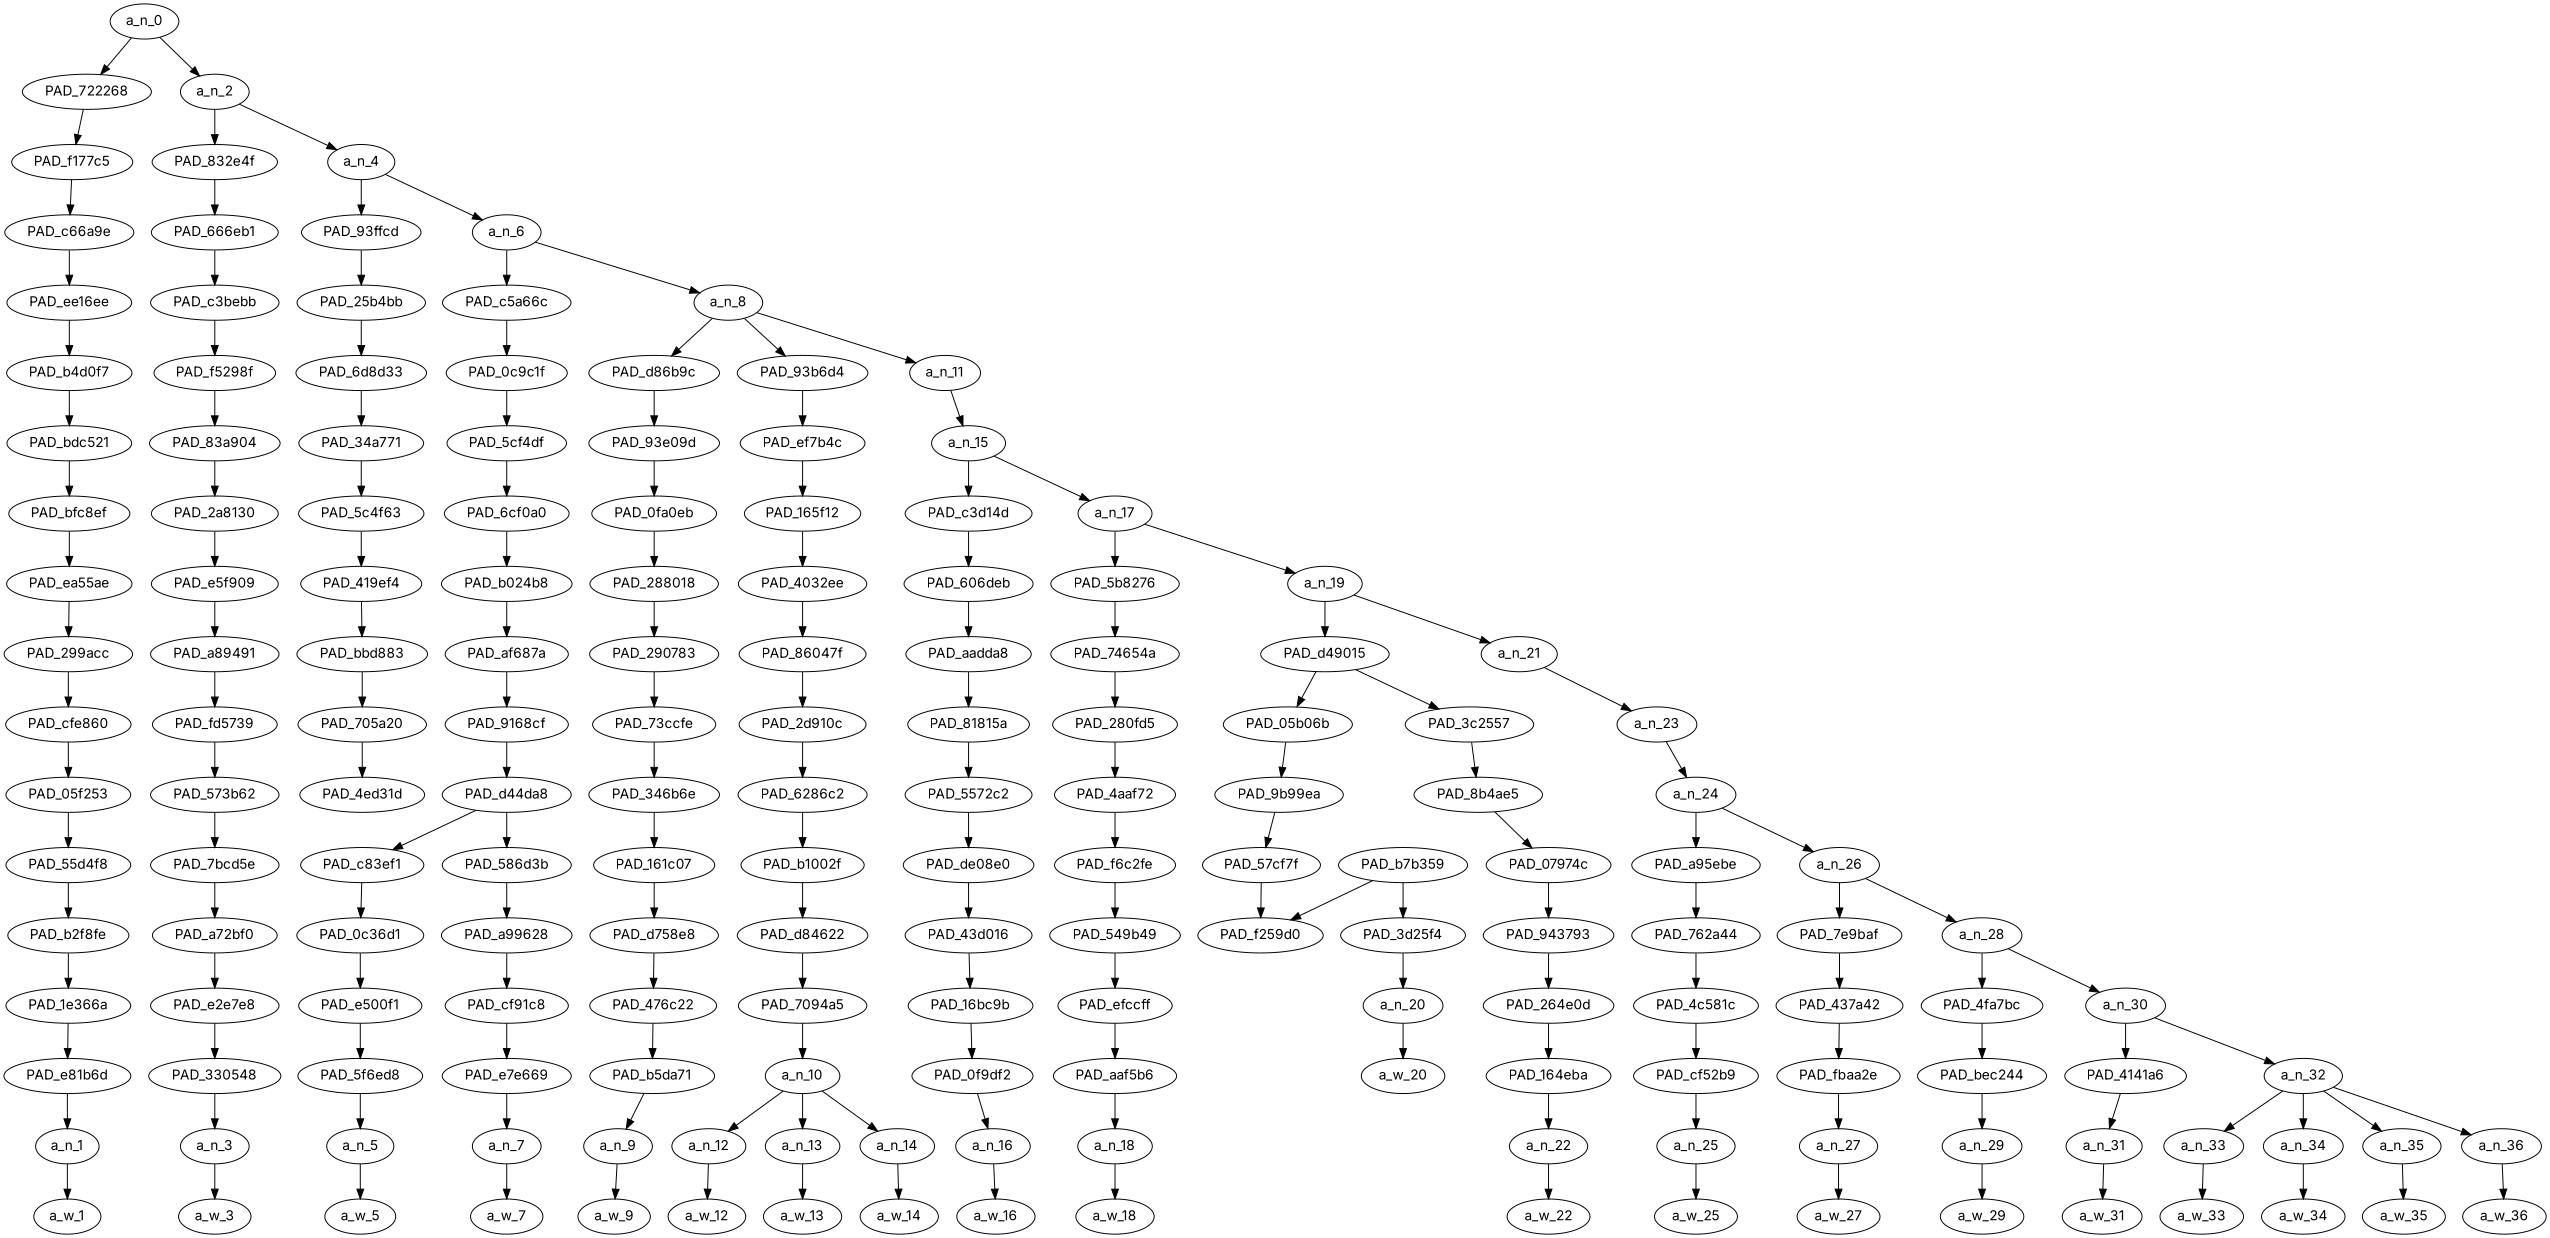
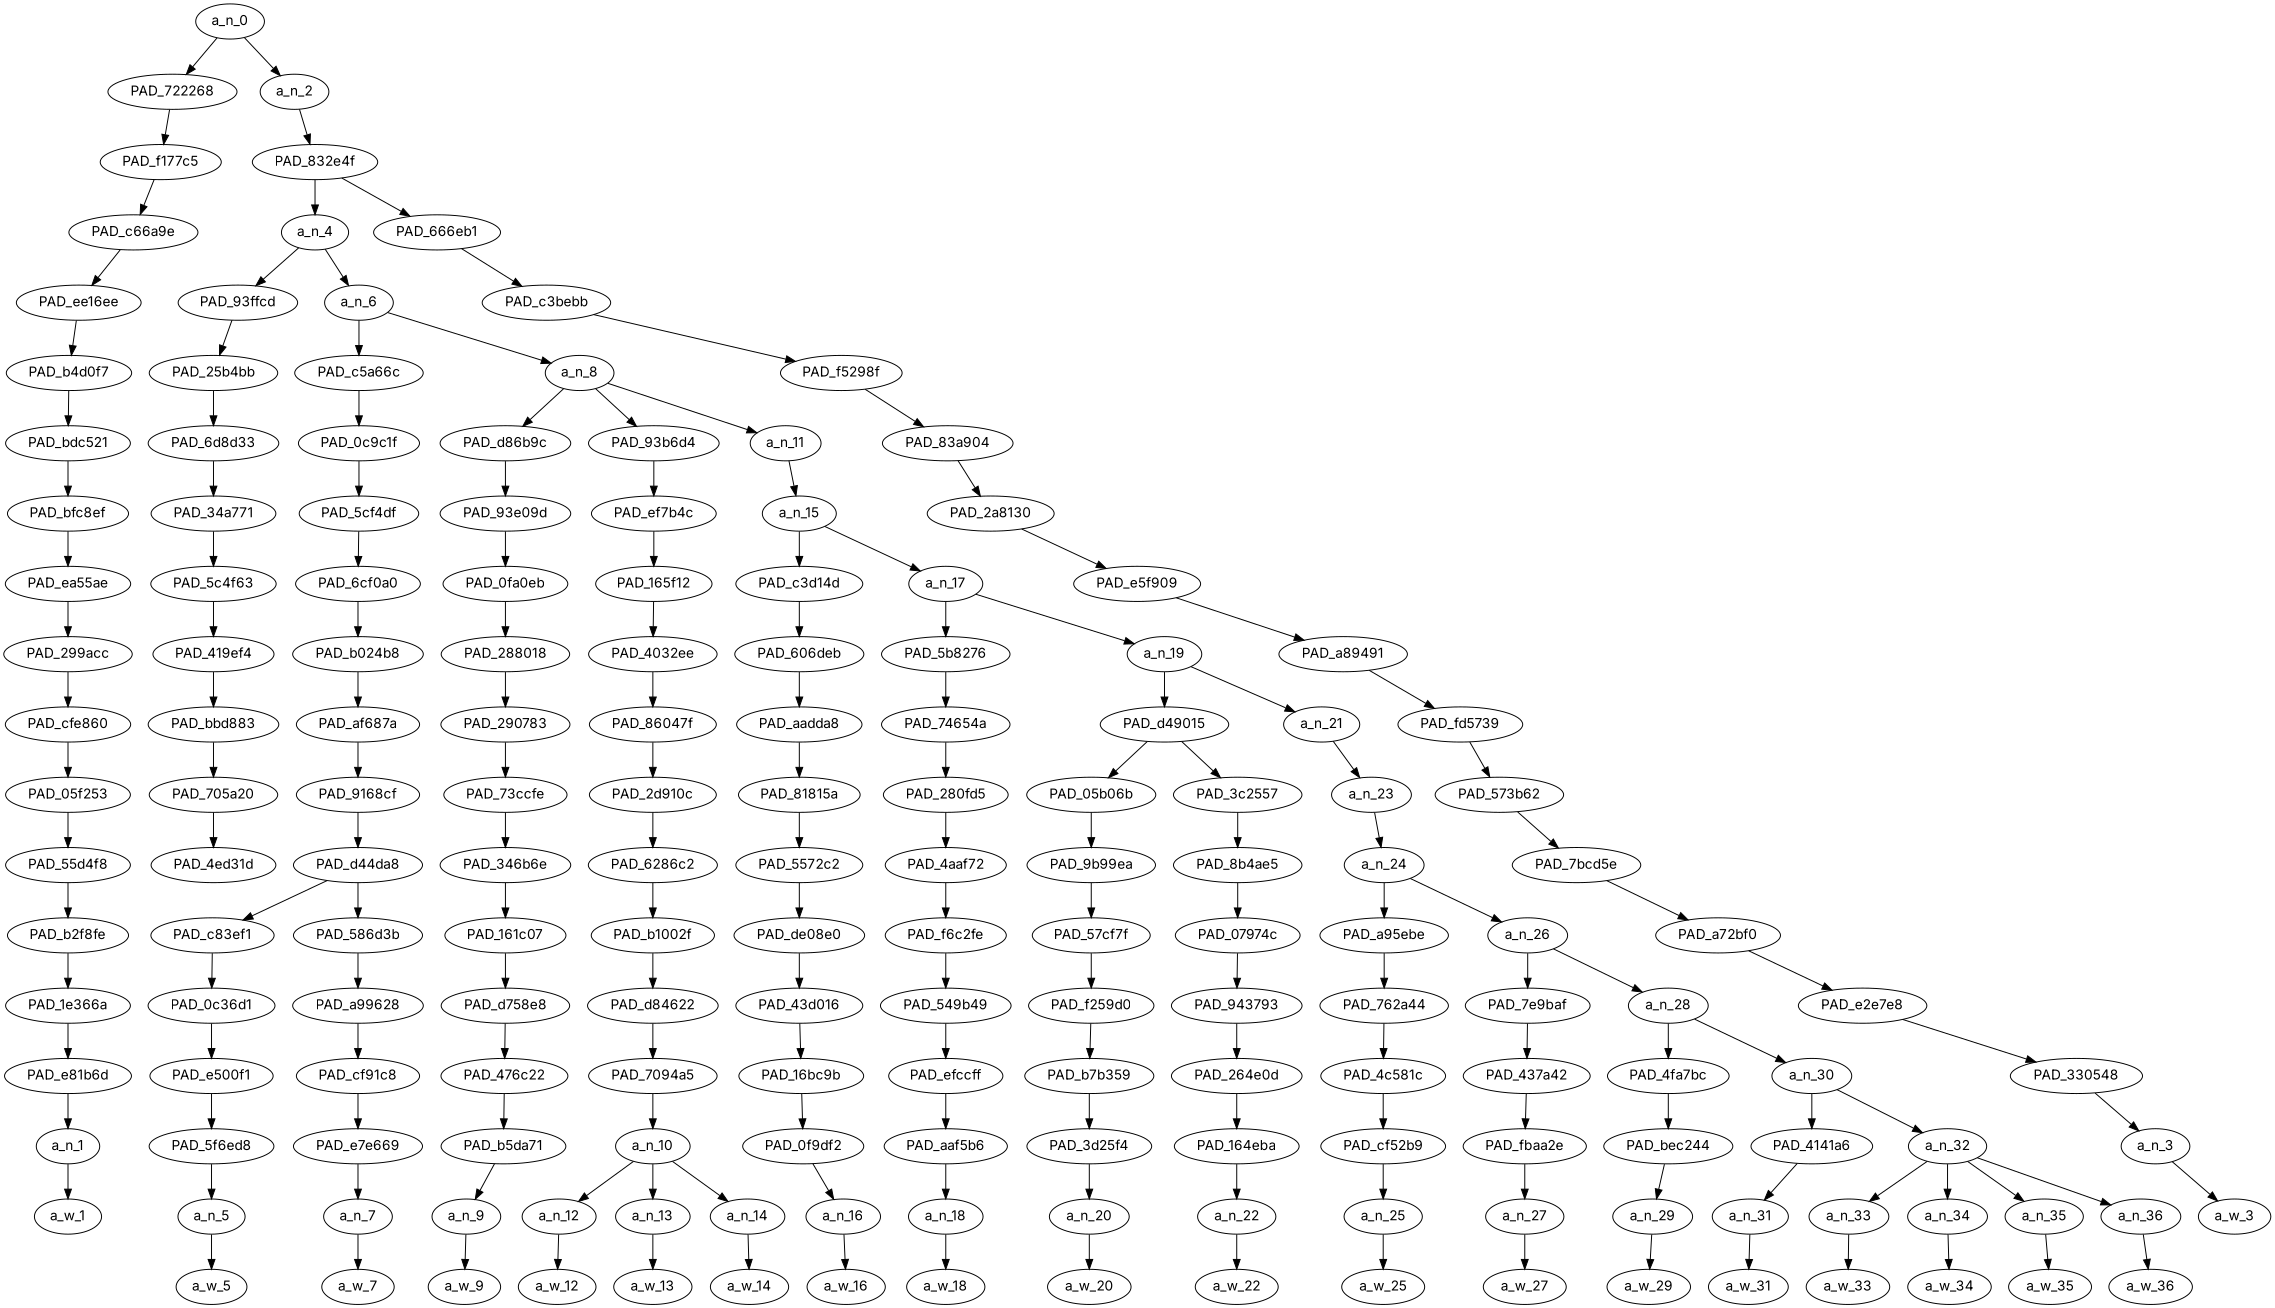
(283, 125) -> (315, 192)
(1336, 898) -> (1090, 1036)
